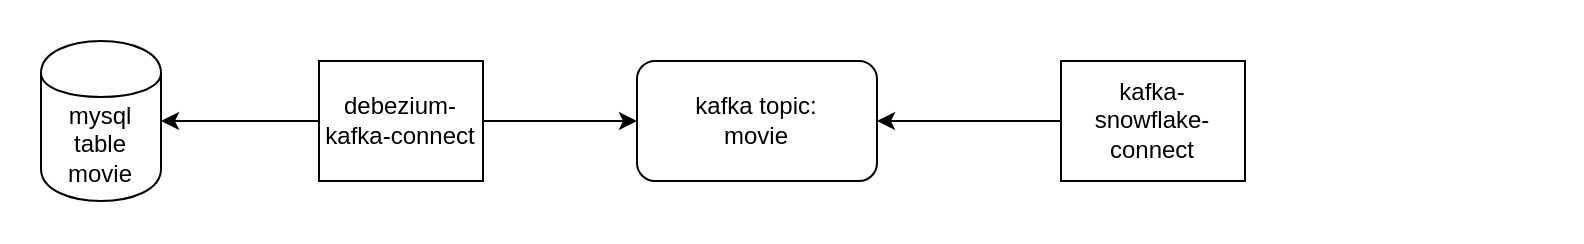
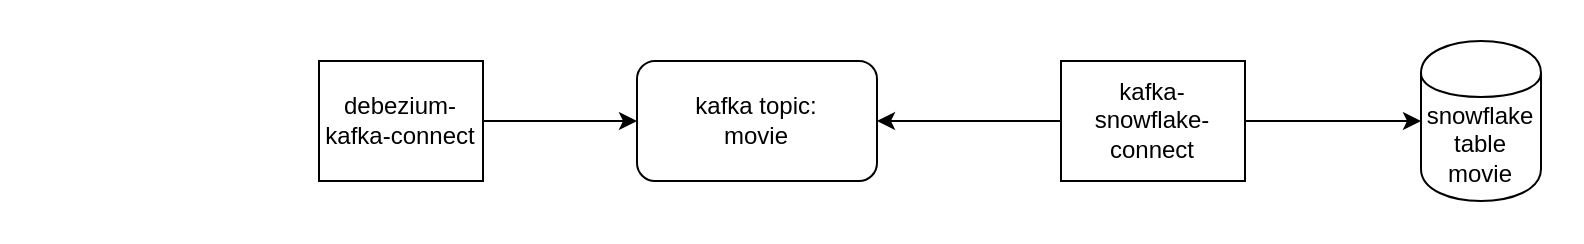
(101, 121) -> none
(247, 121) -> none
none -> (1326, 121)
none -> (1481, 121)
